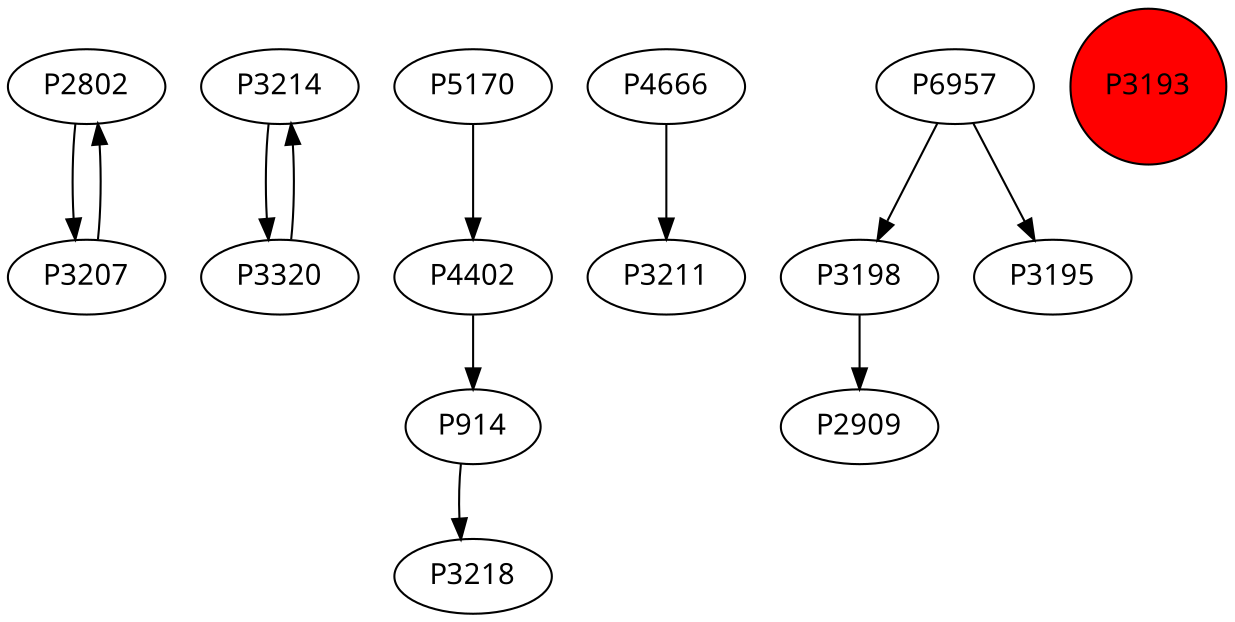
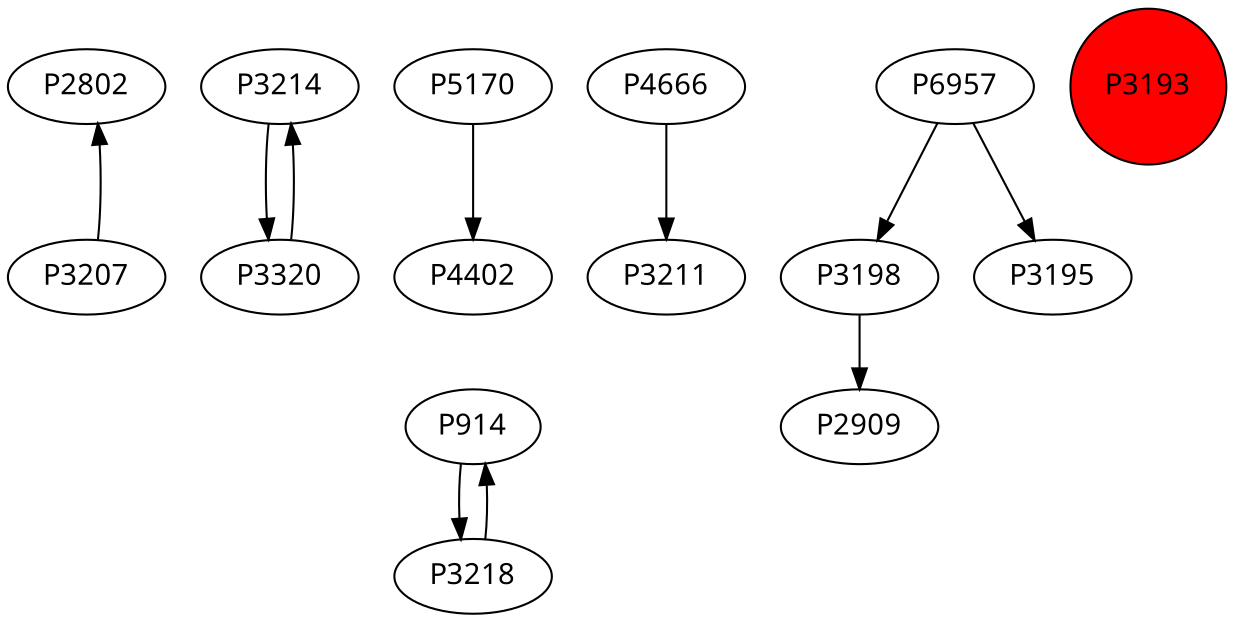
(73, 171) -> none
(473, 342) -> (487, 512)
